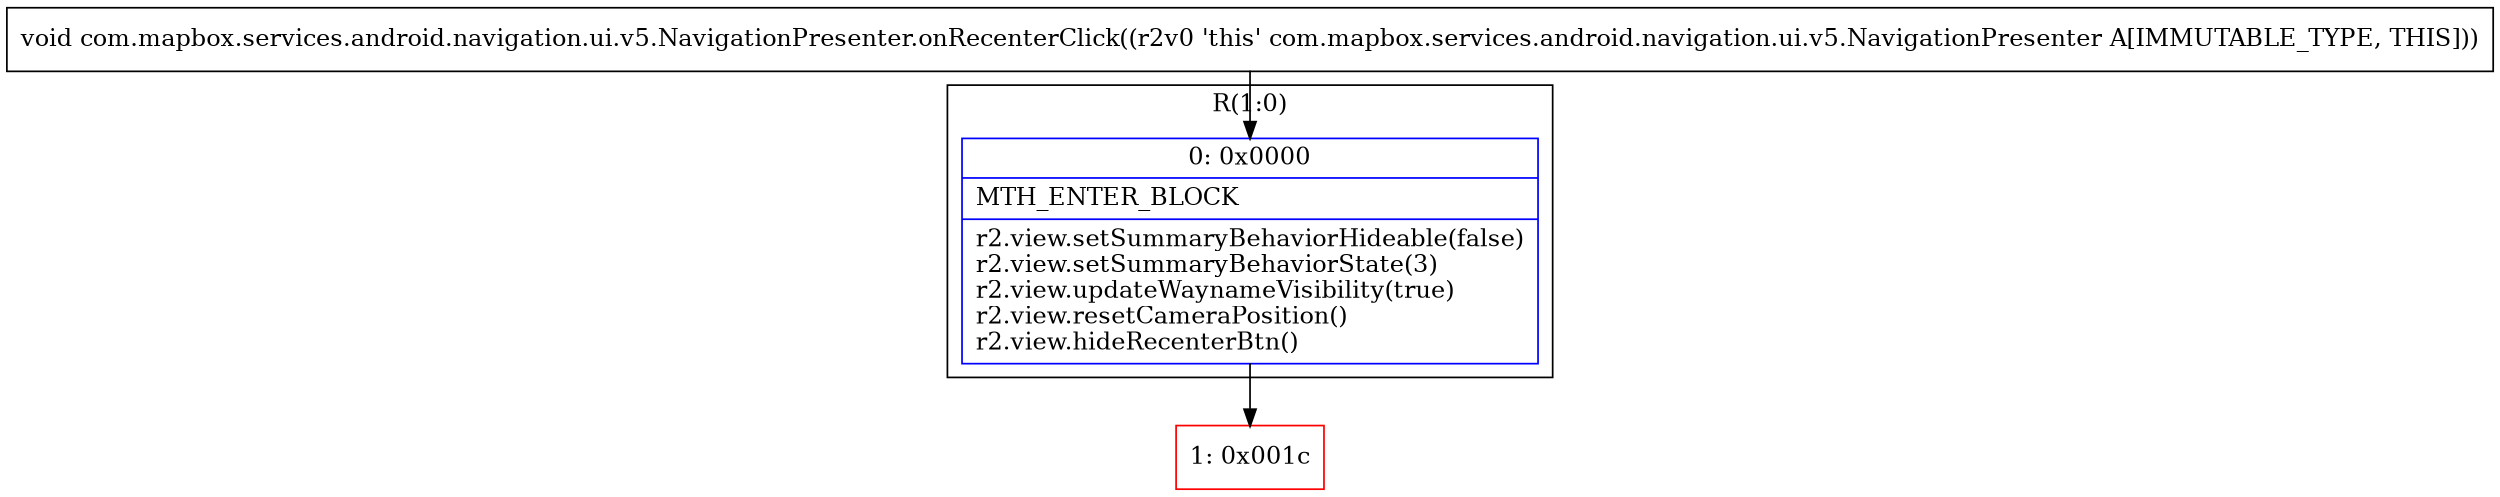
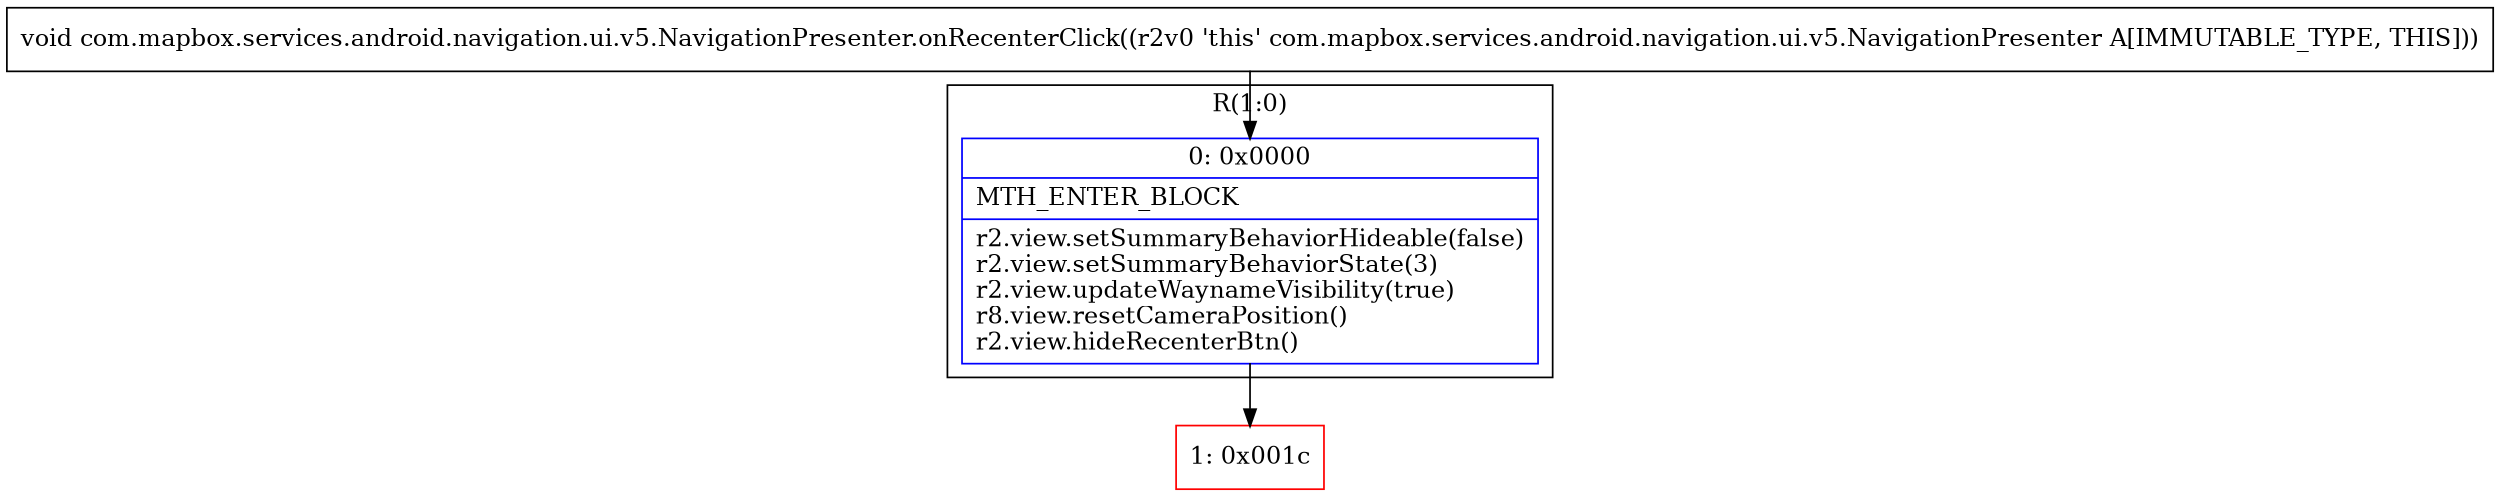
(1162, 316) -> (1162, 316)
